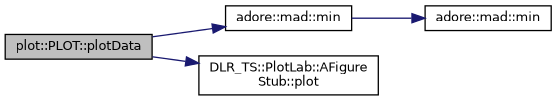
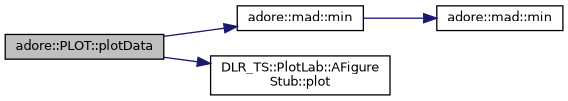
(79, 47) -> (84, 47)
